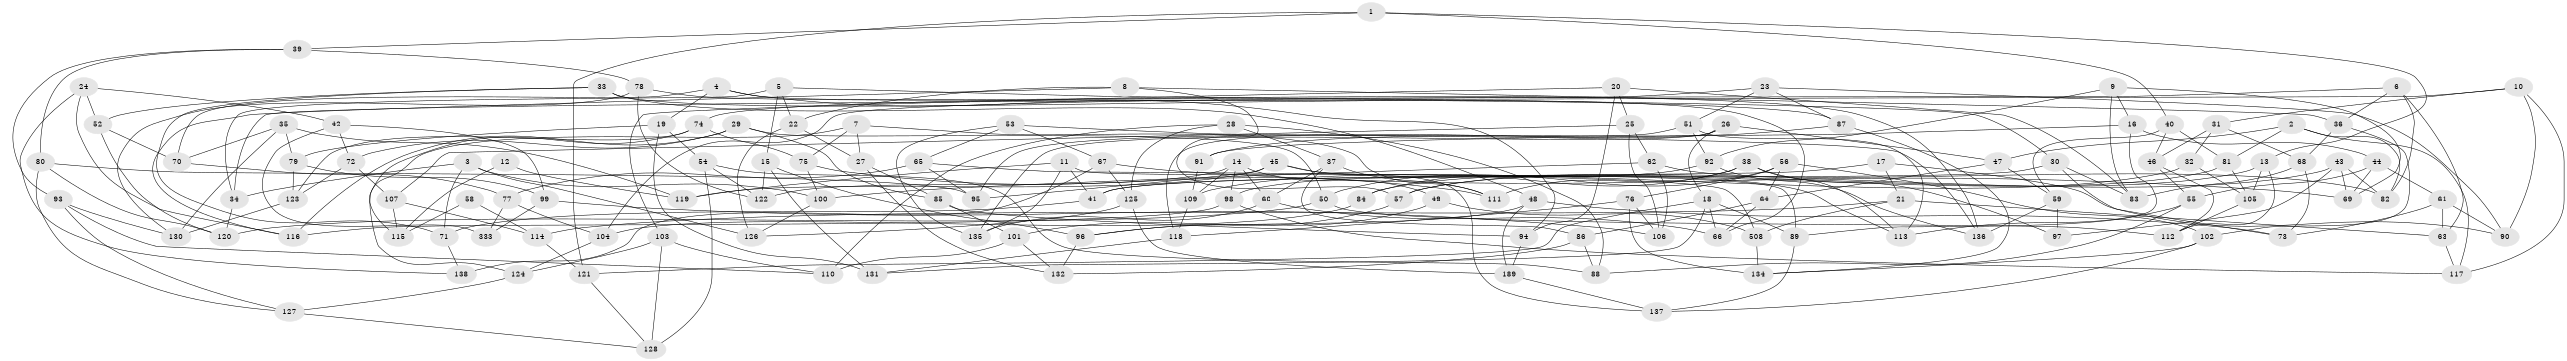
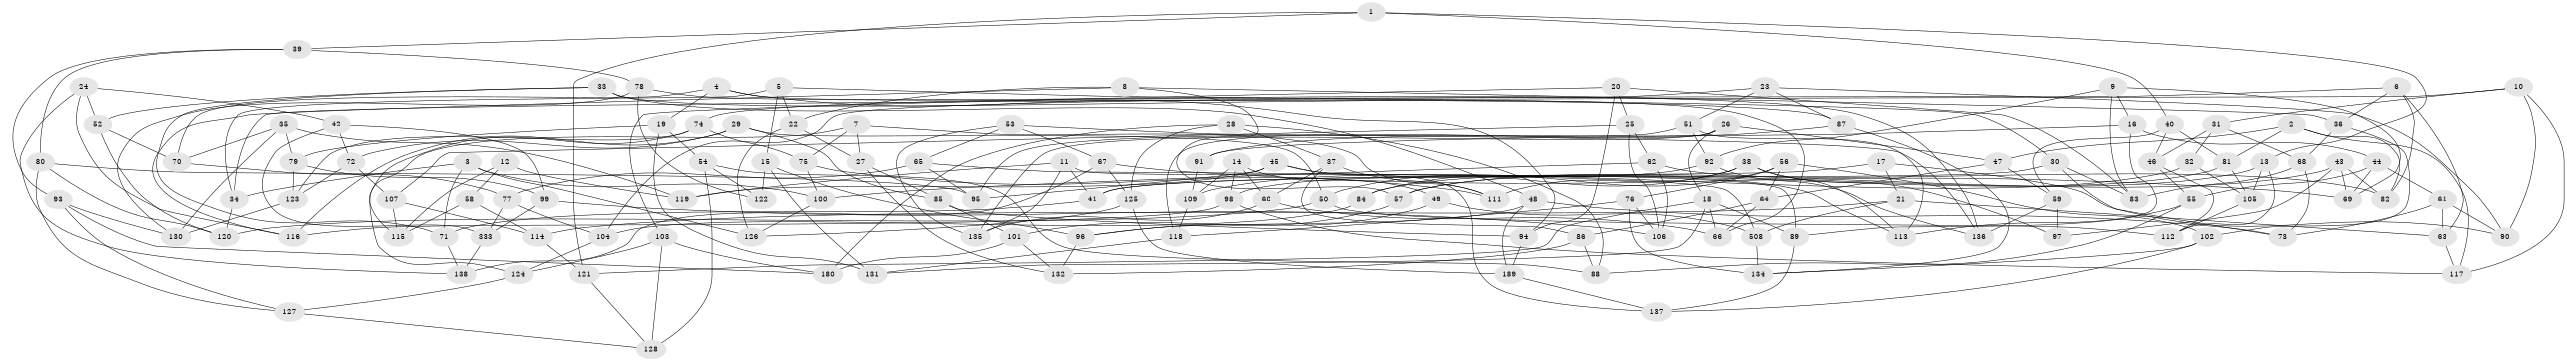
none -> (490, 179)
(1001, 185) -> none
none -> (474, 256)
(828, 274) -> (828, 274)
